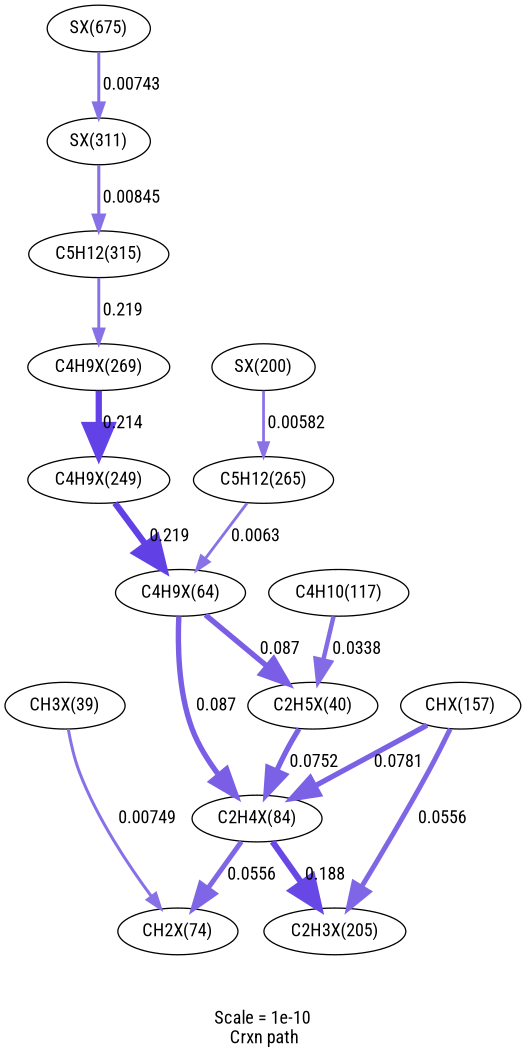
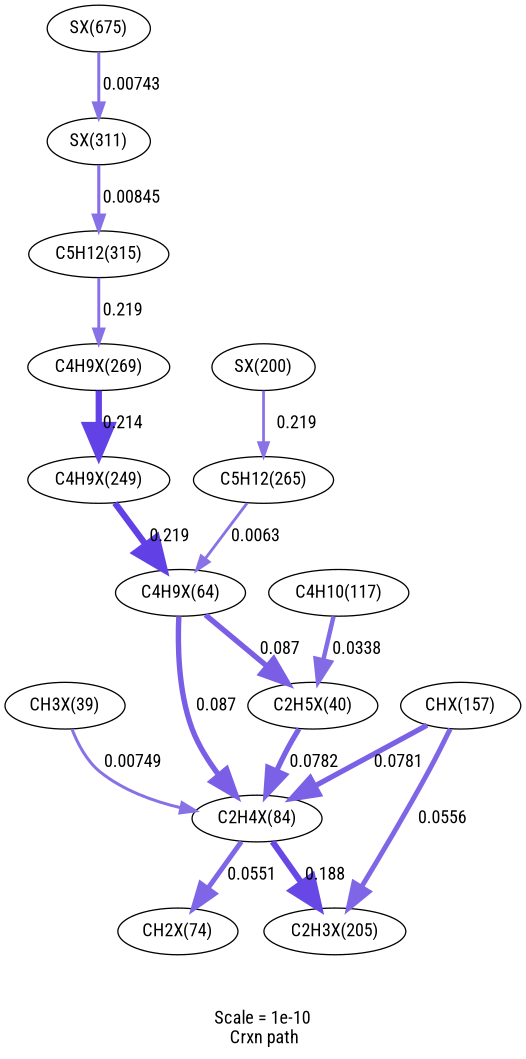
(295, 424) -> (295, 424)
(312, 762) -> (312, 762)
(100, 817) -> (116, 783)
(250, 875) -> (250, 875)
